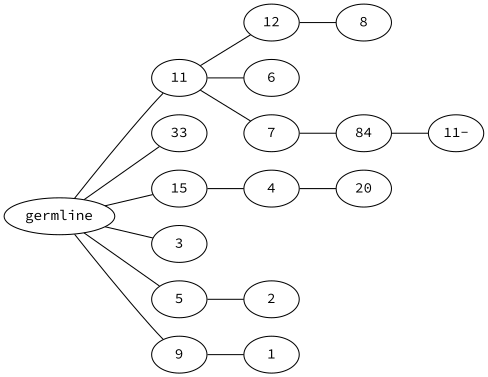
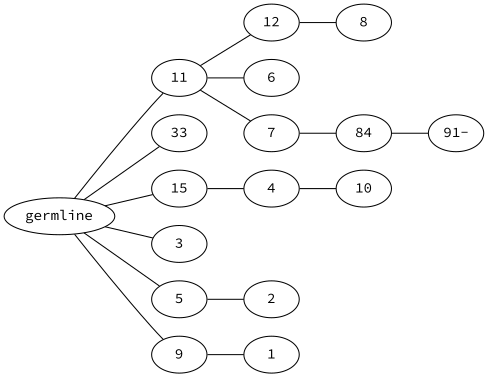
(456, 133) -> (456, 133)
(364, 189) -> (364, 189)
